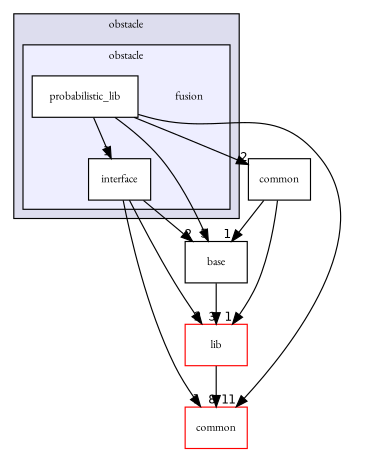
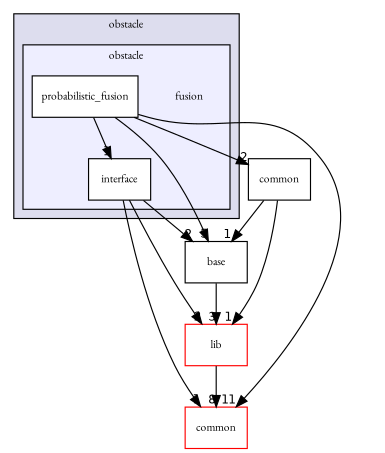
(85, 97) -> (85, 97)
